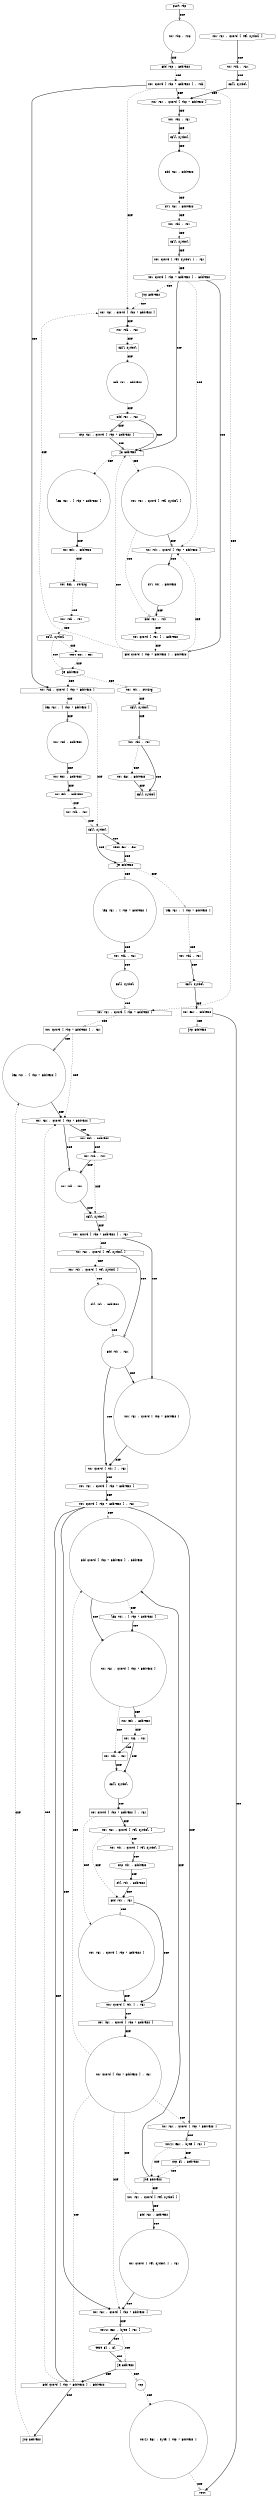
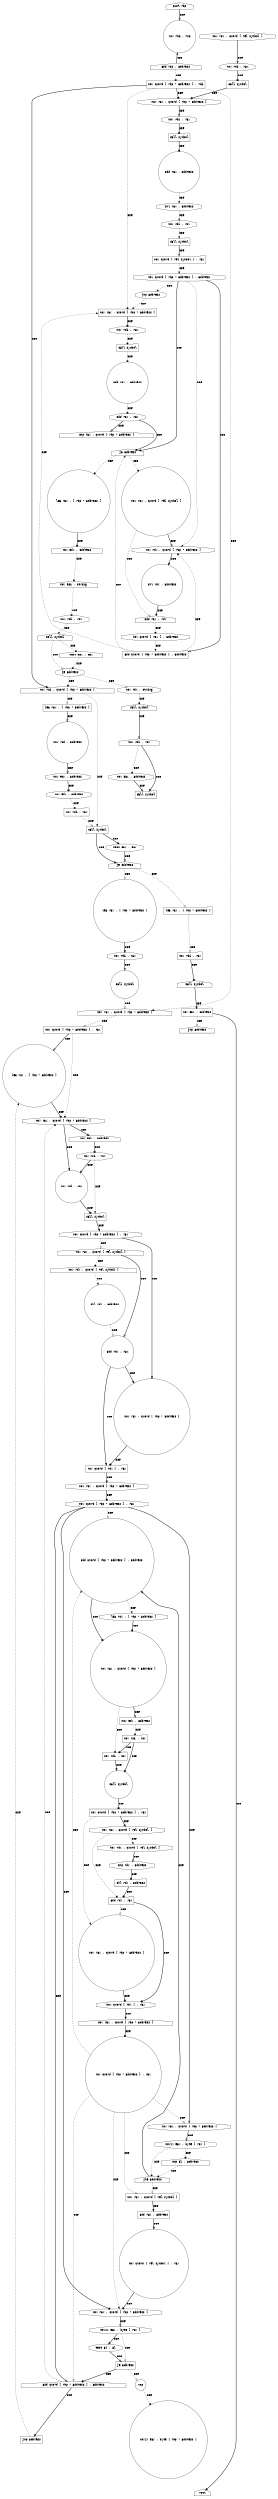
(171, 56) -> (177, 59)
(32, 340) -> (32, 340)
(116, 443) -> none
(194, 2480) -> none
